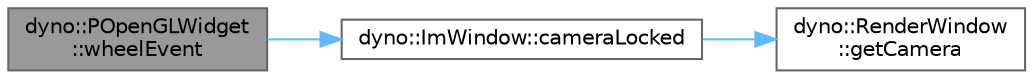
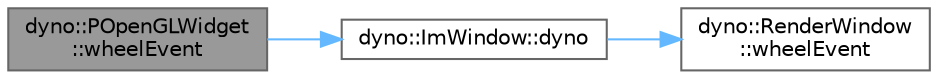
(522, 39) -> (474, 39)
(901, 39) -> (806, 39)
